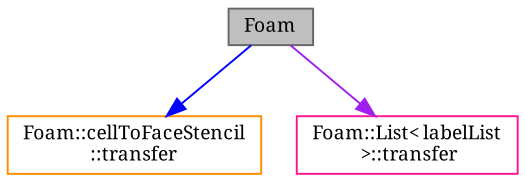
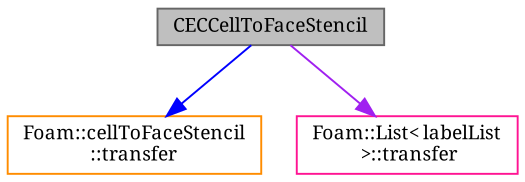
(271, 27) -> (271, 27)
